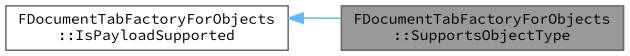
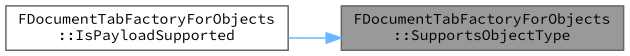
(322, 18) -> (307, 38)
